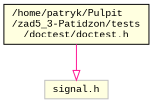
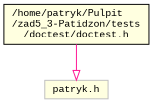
(76, 90) -> (76, 90)
